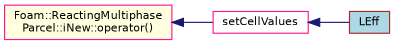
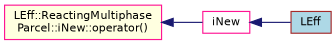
(88, 22) -> (83, 22)
(261, 22) -> (226, 22)
